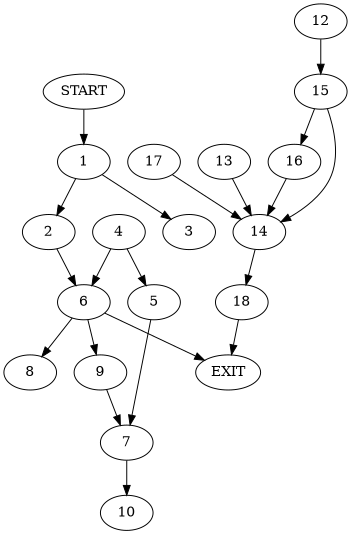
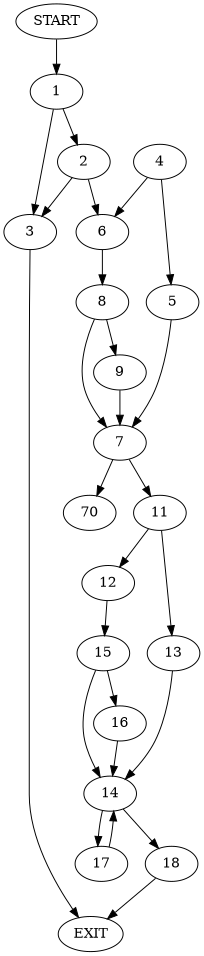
none -> (60, 193)
(91, 332) -> (110, 333)
(155, 337) -> (29, 584)
none -> (82, 370)
(127, 513) -> (90, 513)
none -> (160, 513)
none -> (100, 823)
